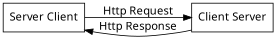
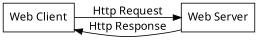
(44, 18) -> (39, 18)
(232, 18) -> (218, 18)
